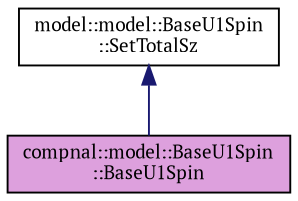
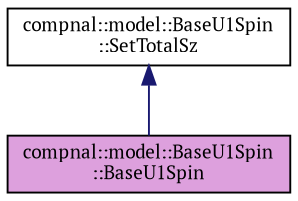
(149, 37) -> (149, 37)
